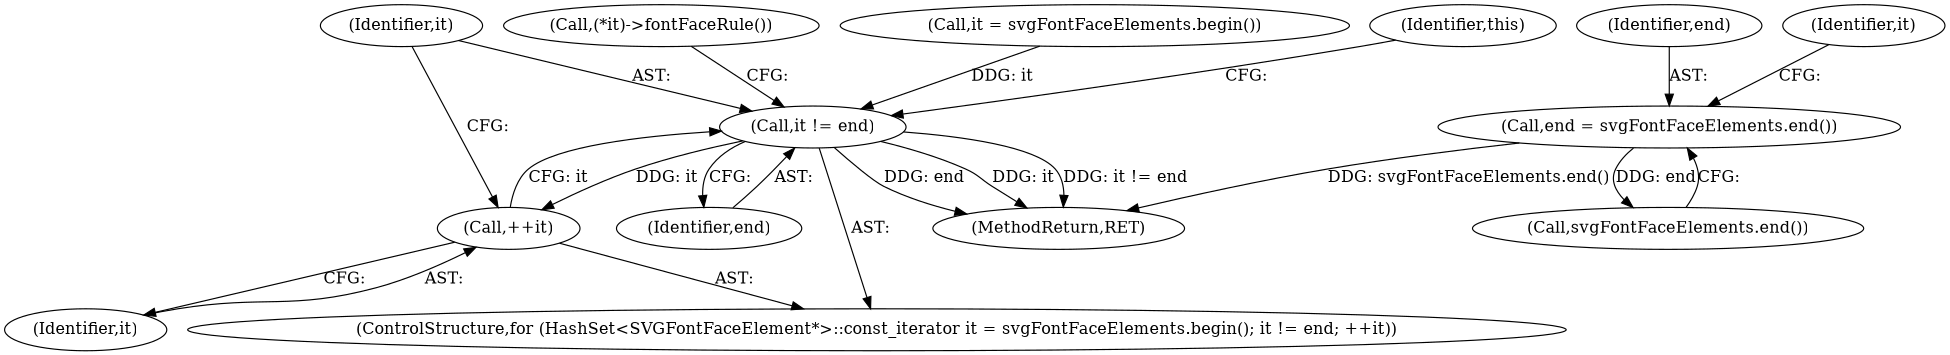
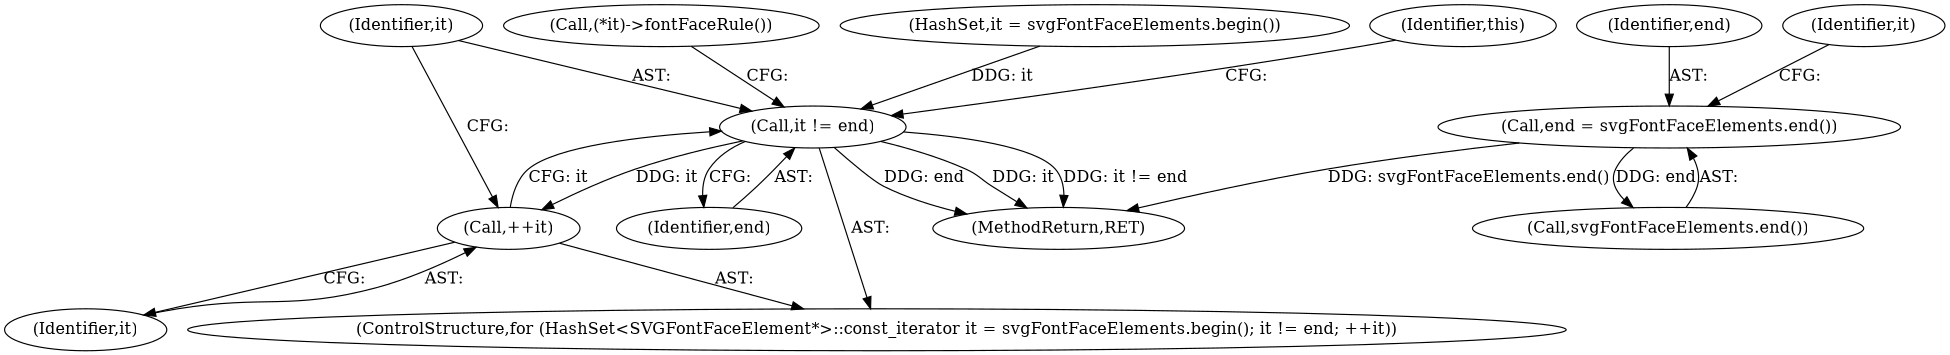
(1095, 26) -> (1095, 26)
(1722, 178) -> (1722, 178)
